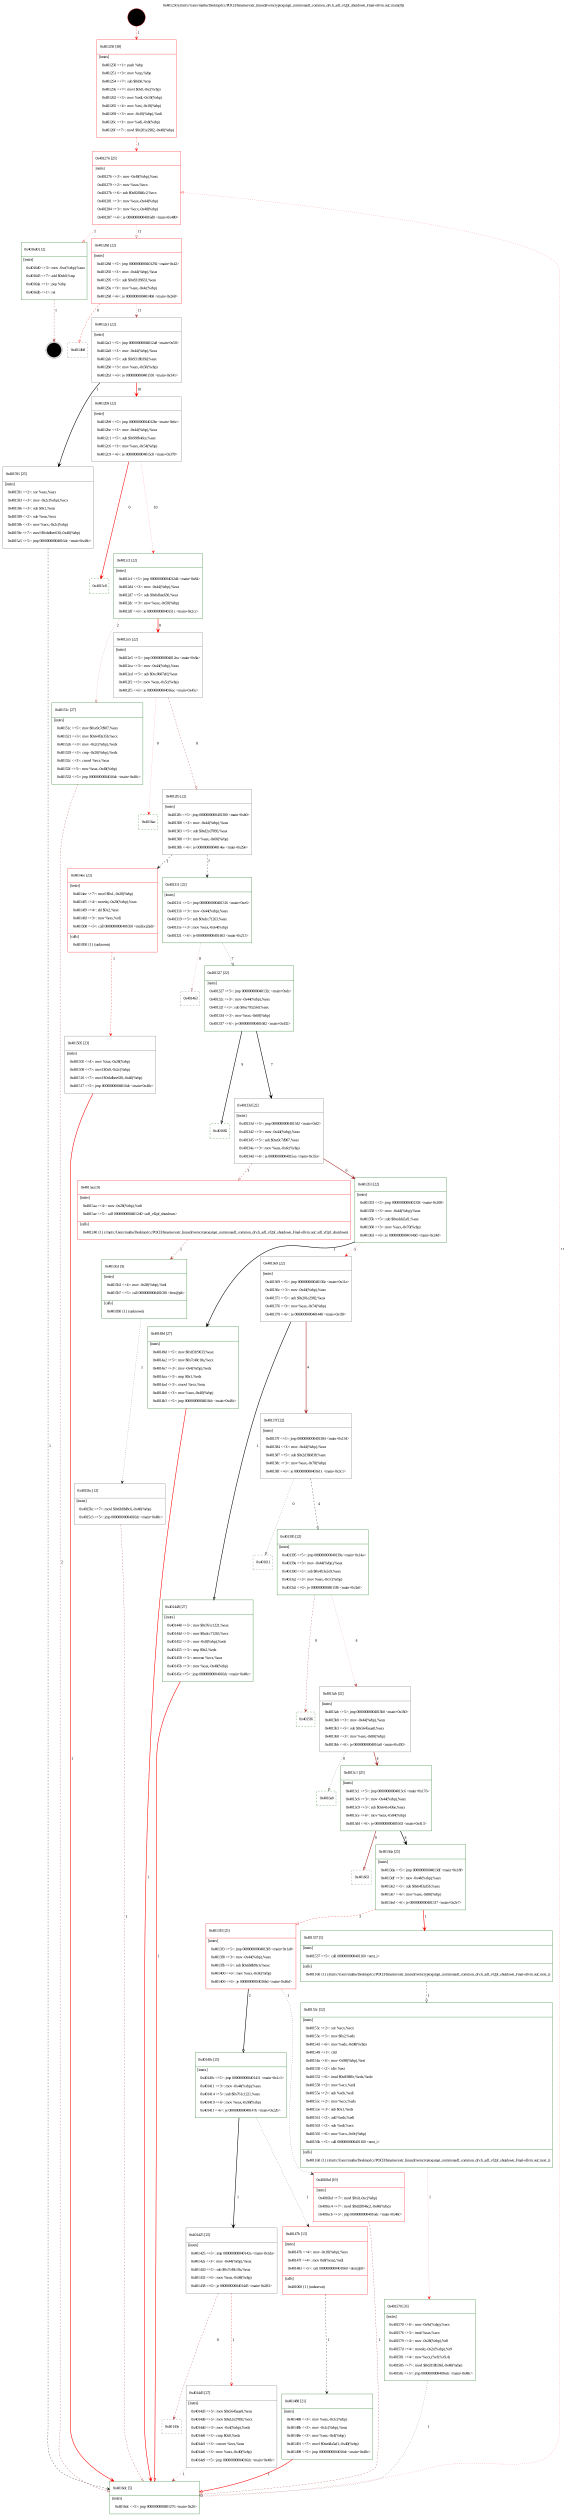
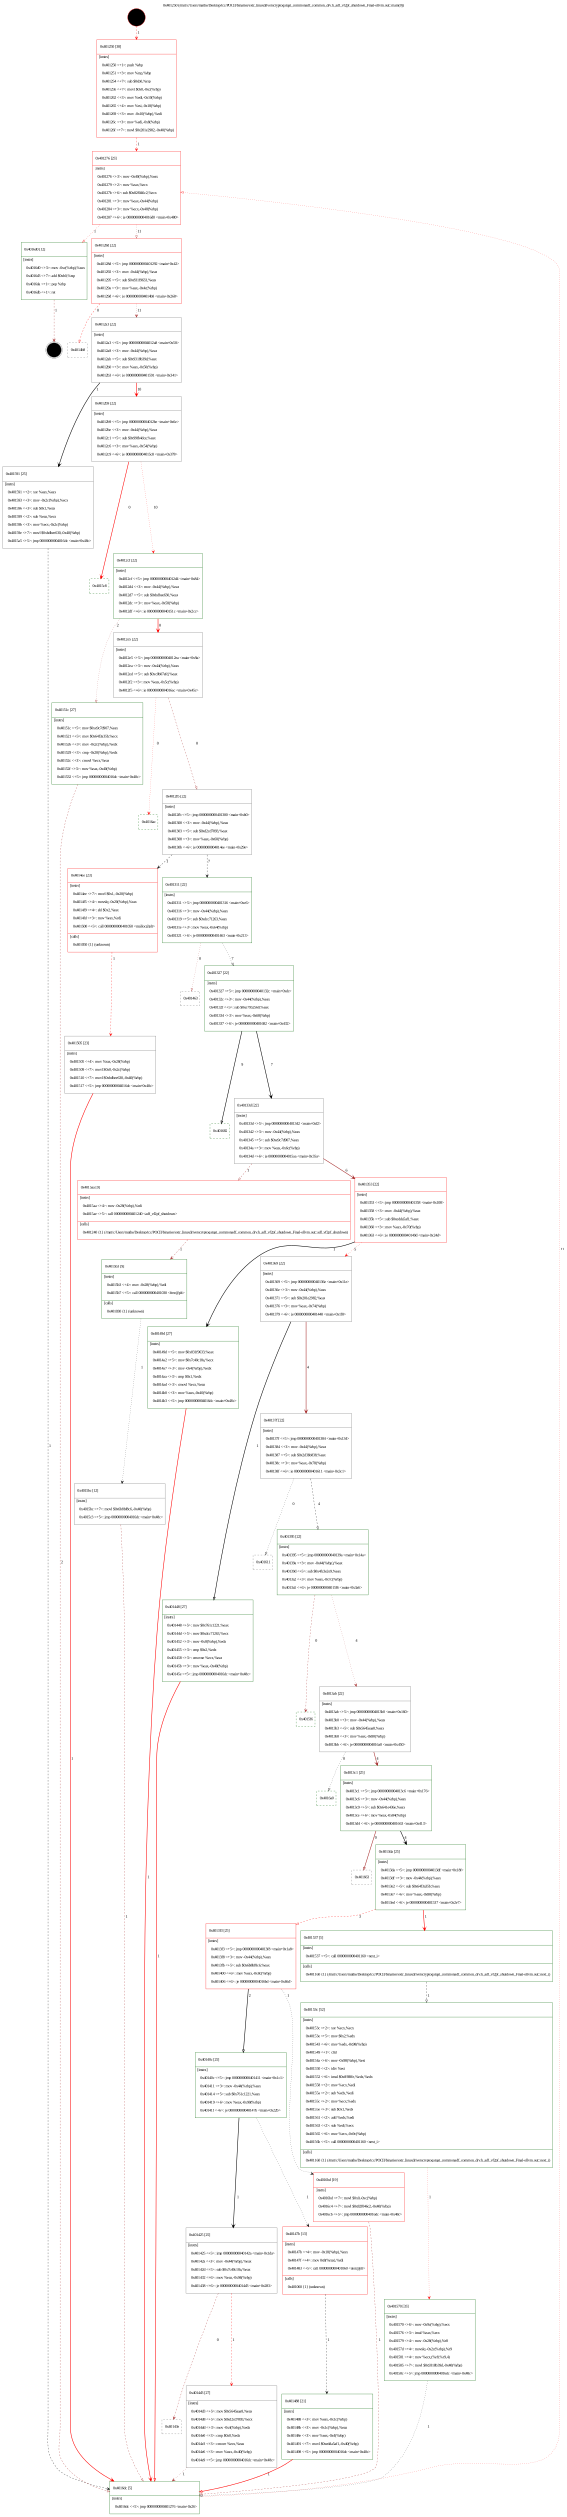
(401, 1210) -> (401, 1210)
